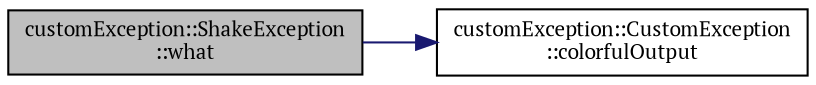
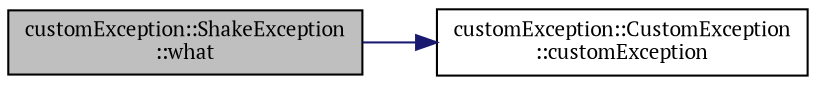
(622, 42) -> (622, 42)
